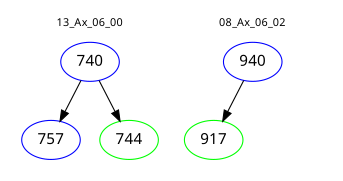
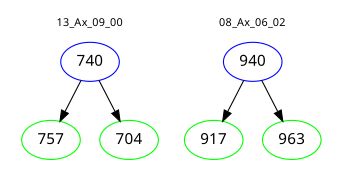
(90, 23) -> (90, 23)
(51, 140) -> (51, 140)
(129, 140) -> (129, 140)
none -> (292, 140)
